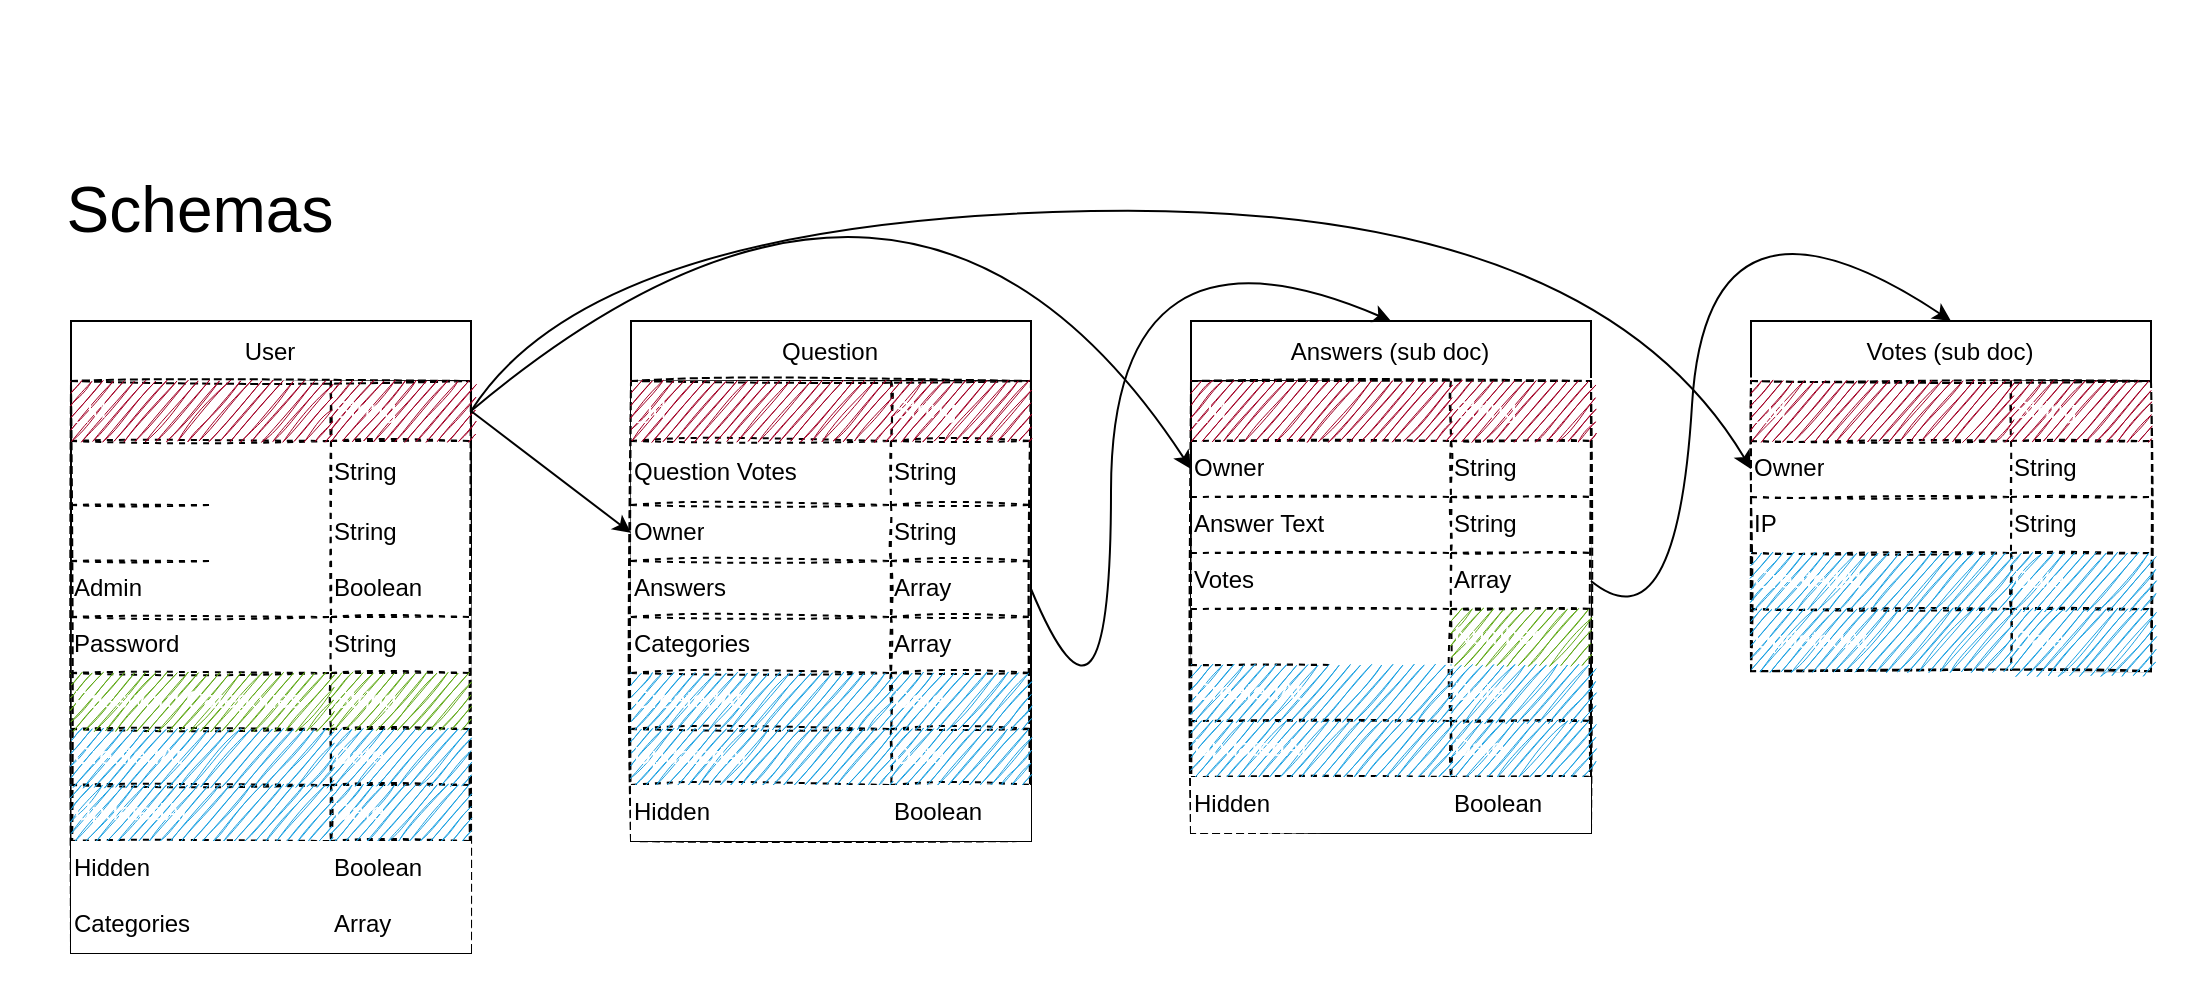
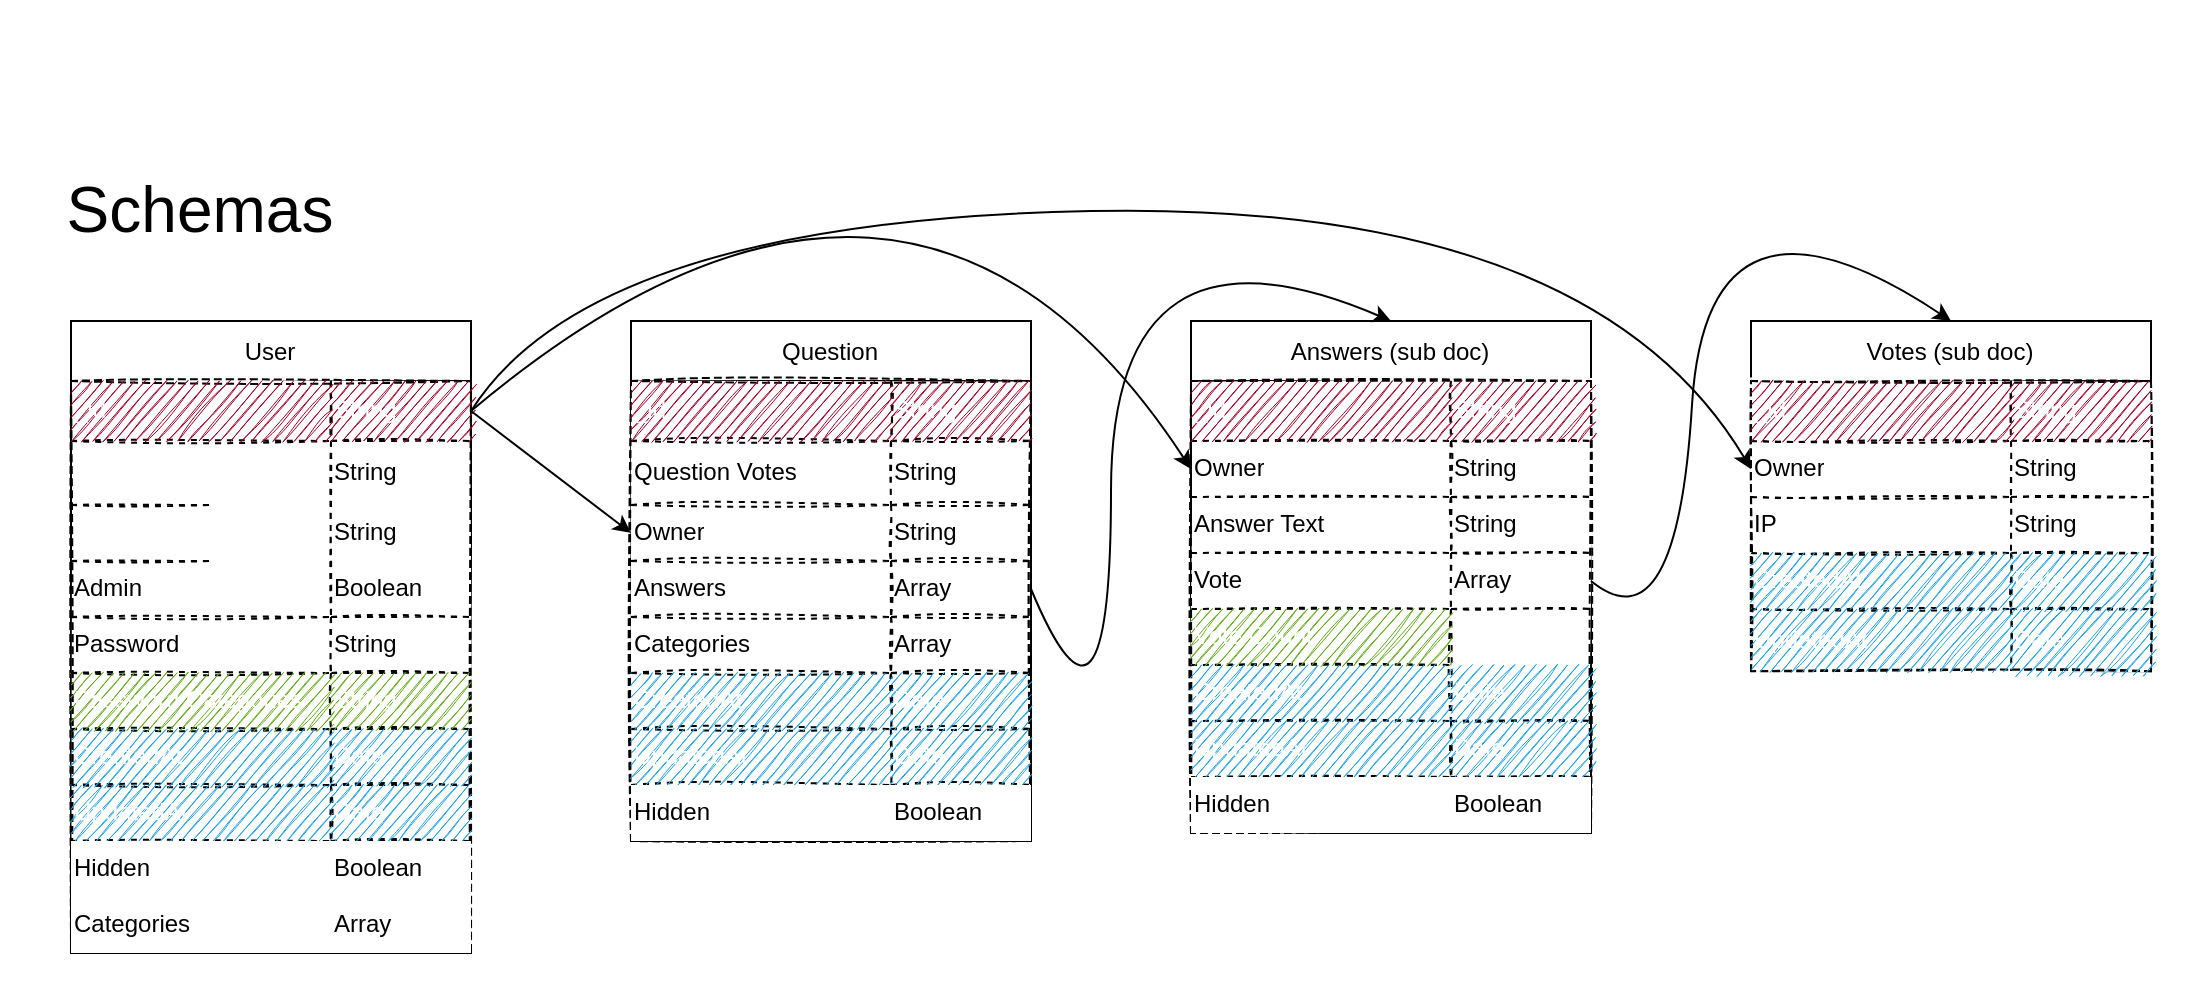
(1229, 581) -> (1222, 581)
none -> (1321, 637)
(1521, 637) -> none
